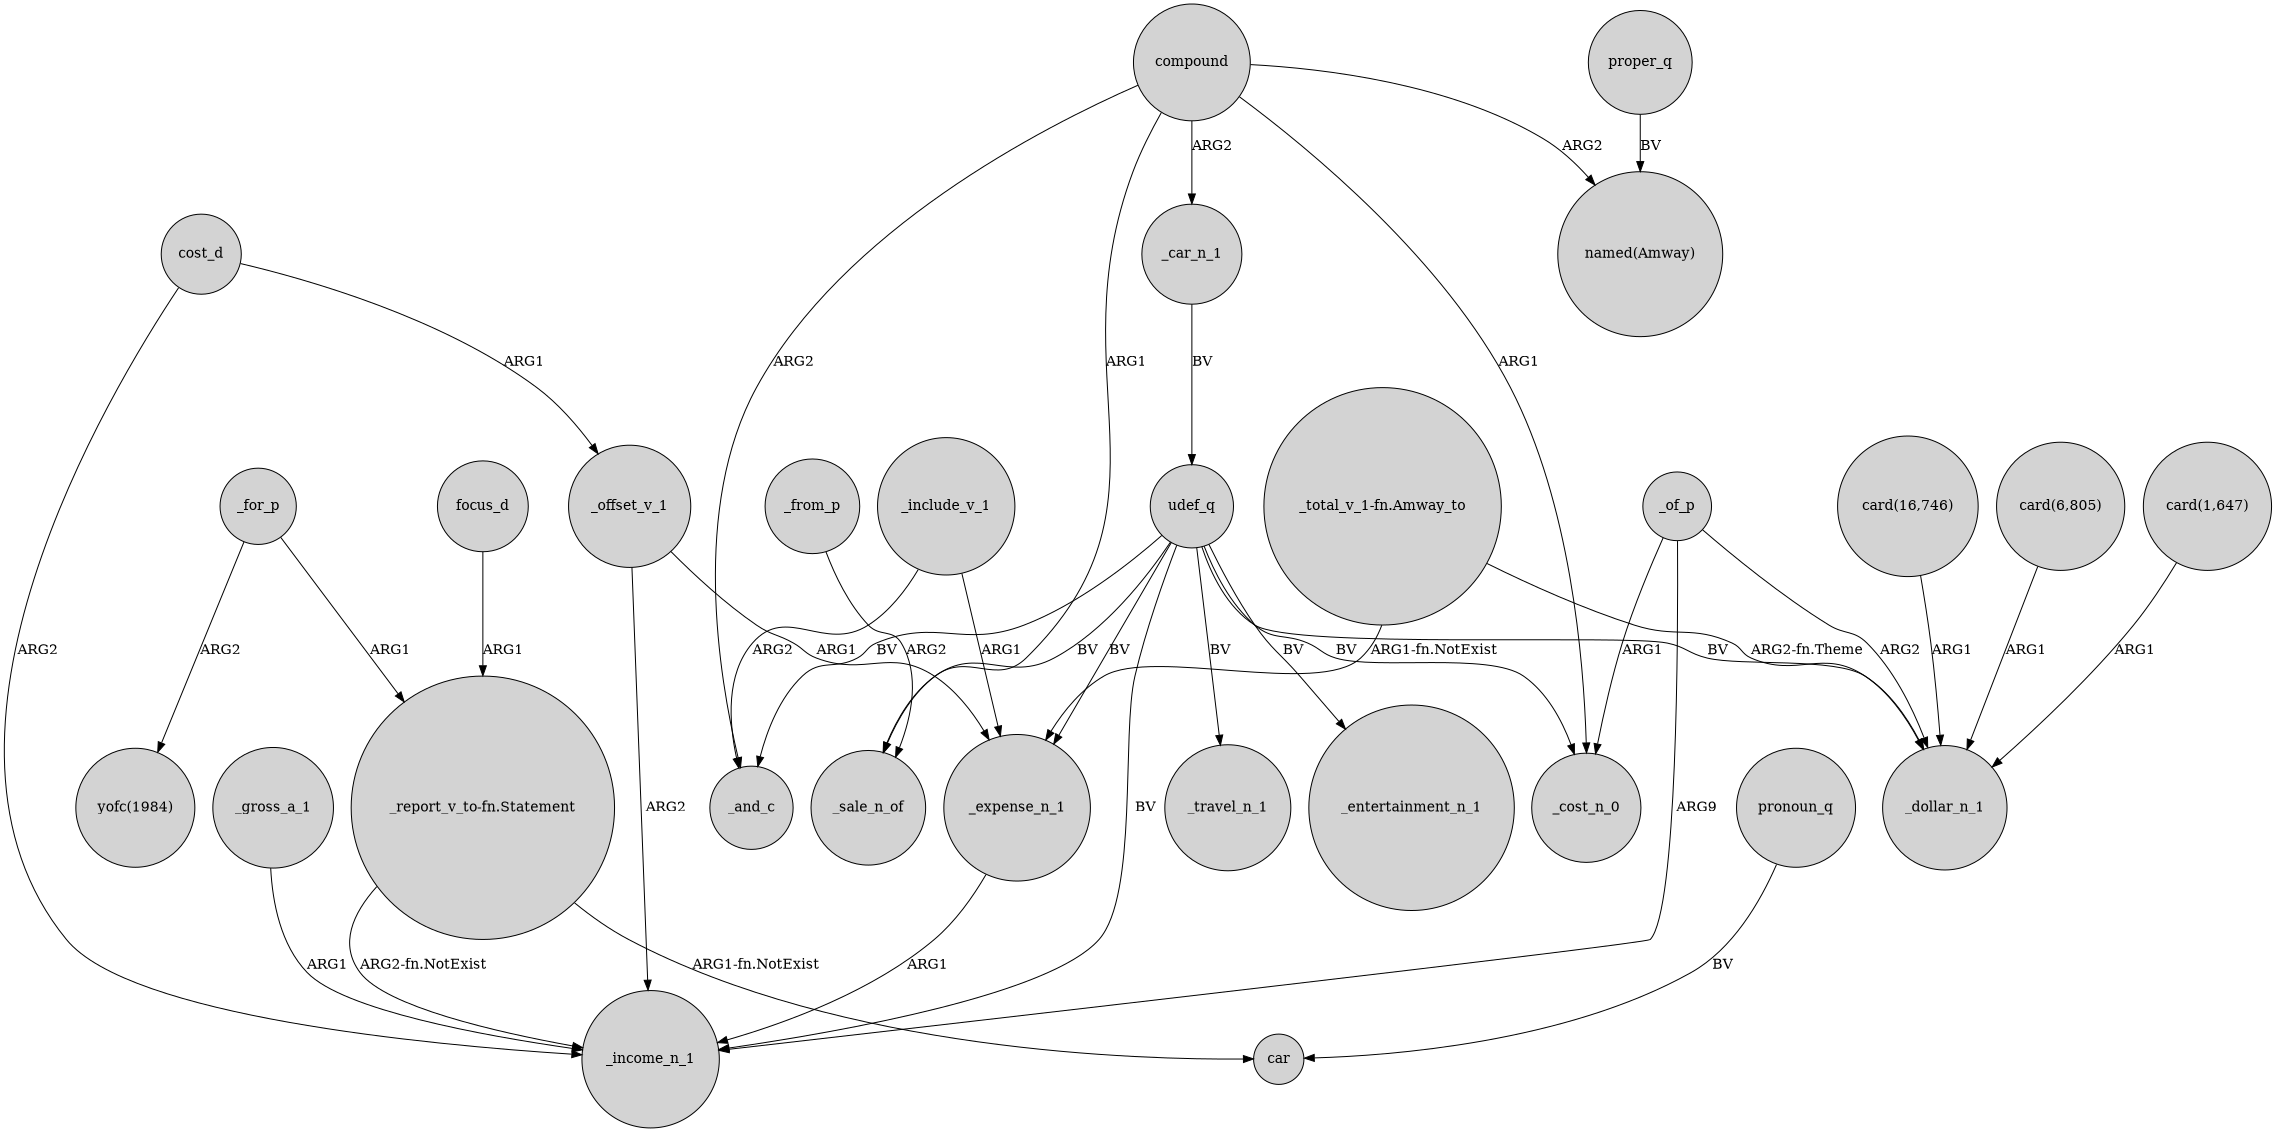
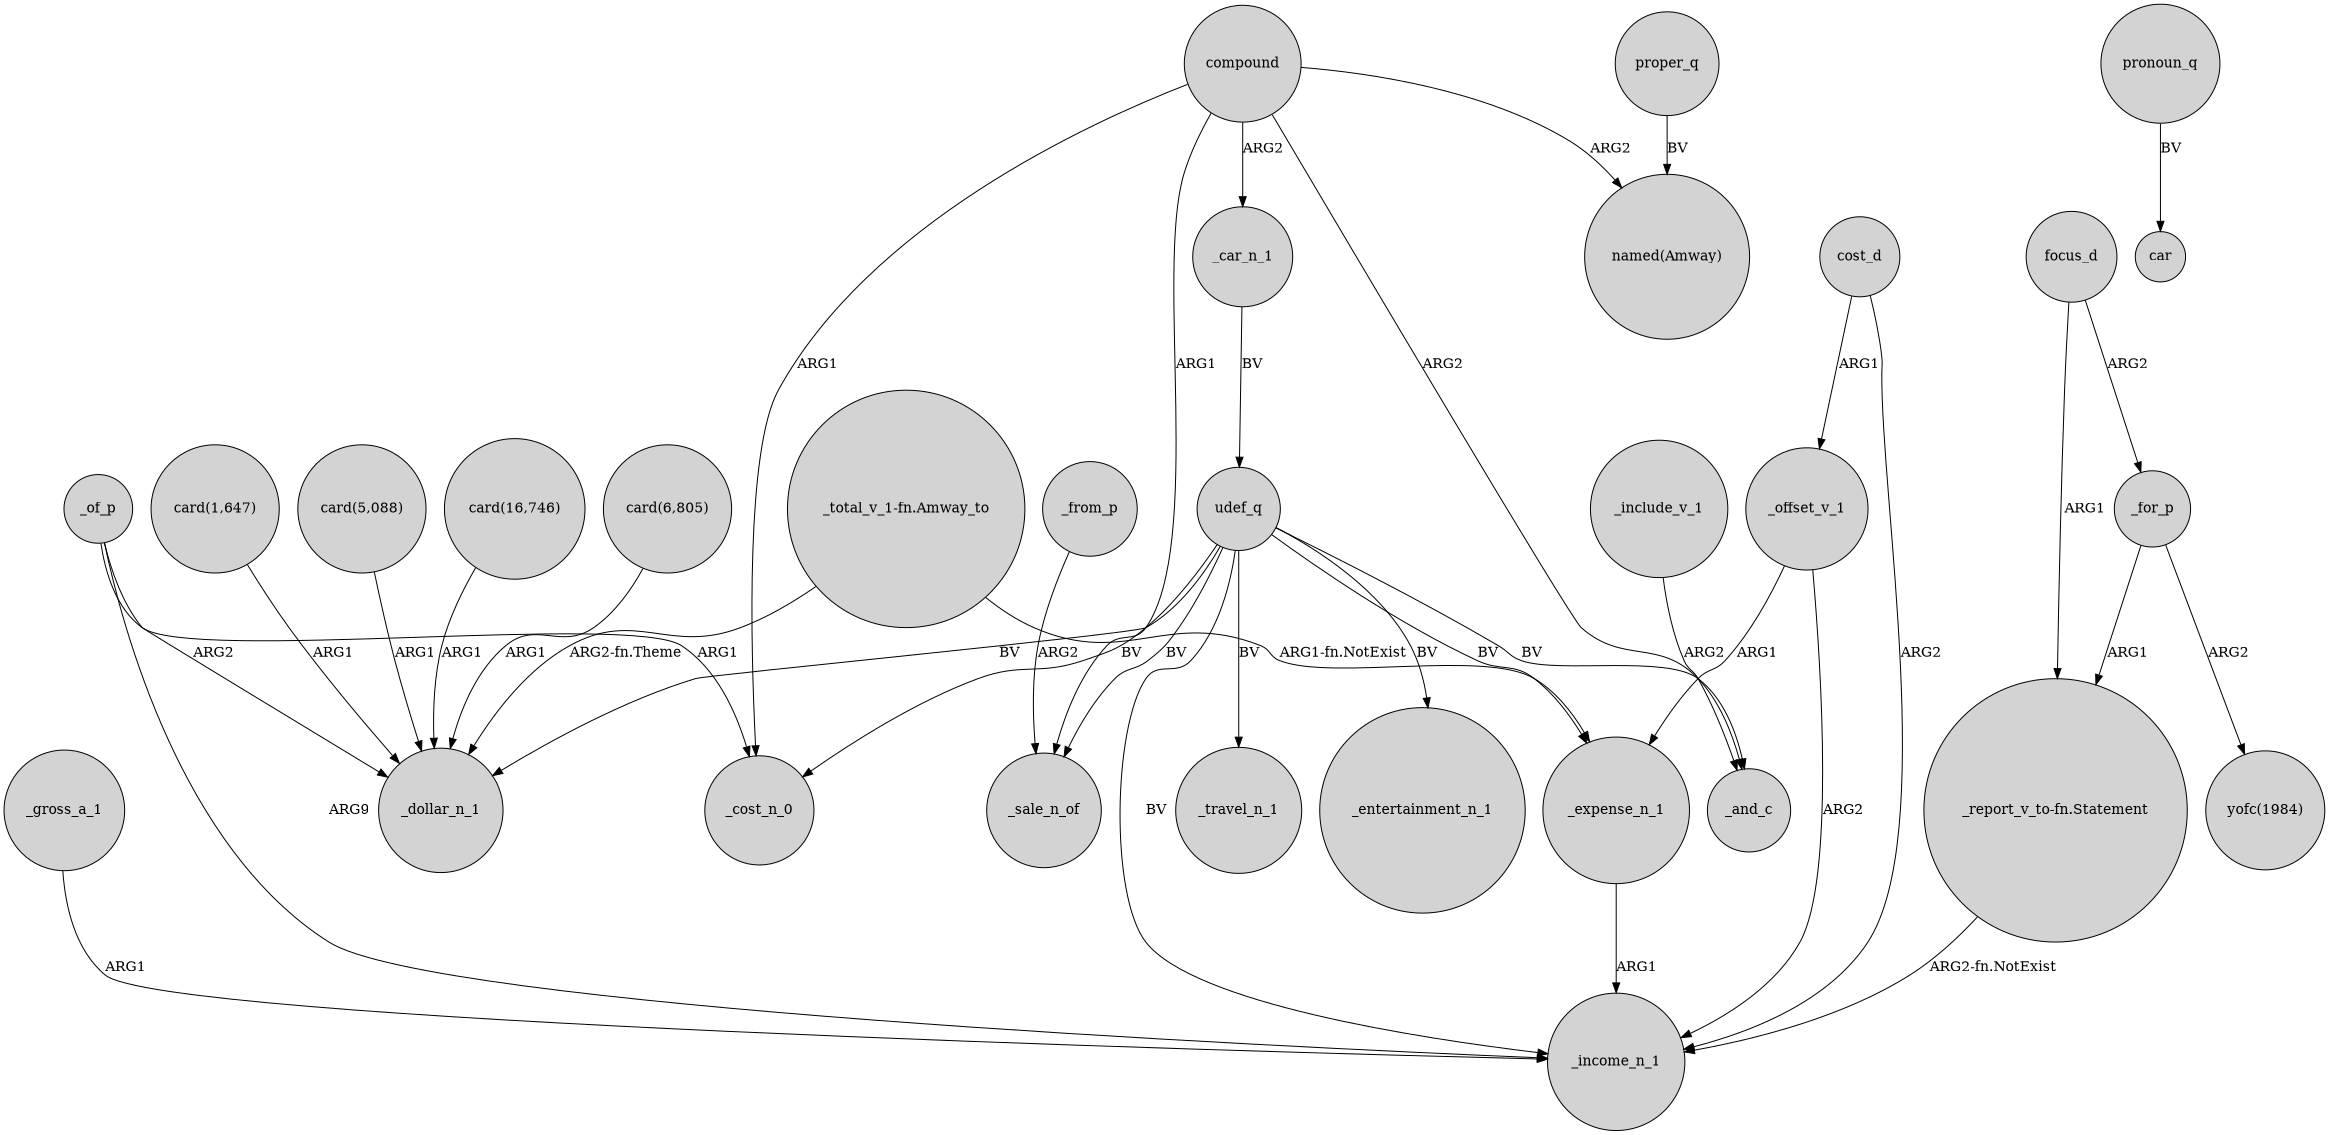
none -> (2112, 381)
none -> (362, 509)
(980, 650) -> none
(931, 1034) -> none
